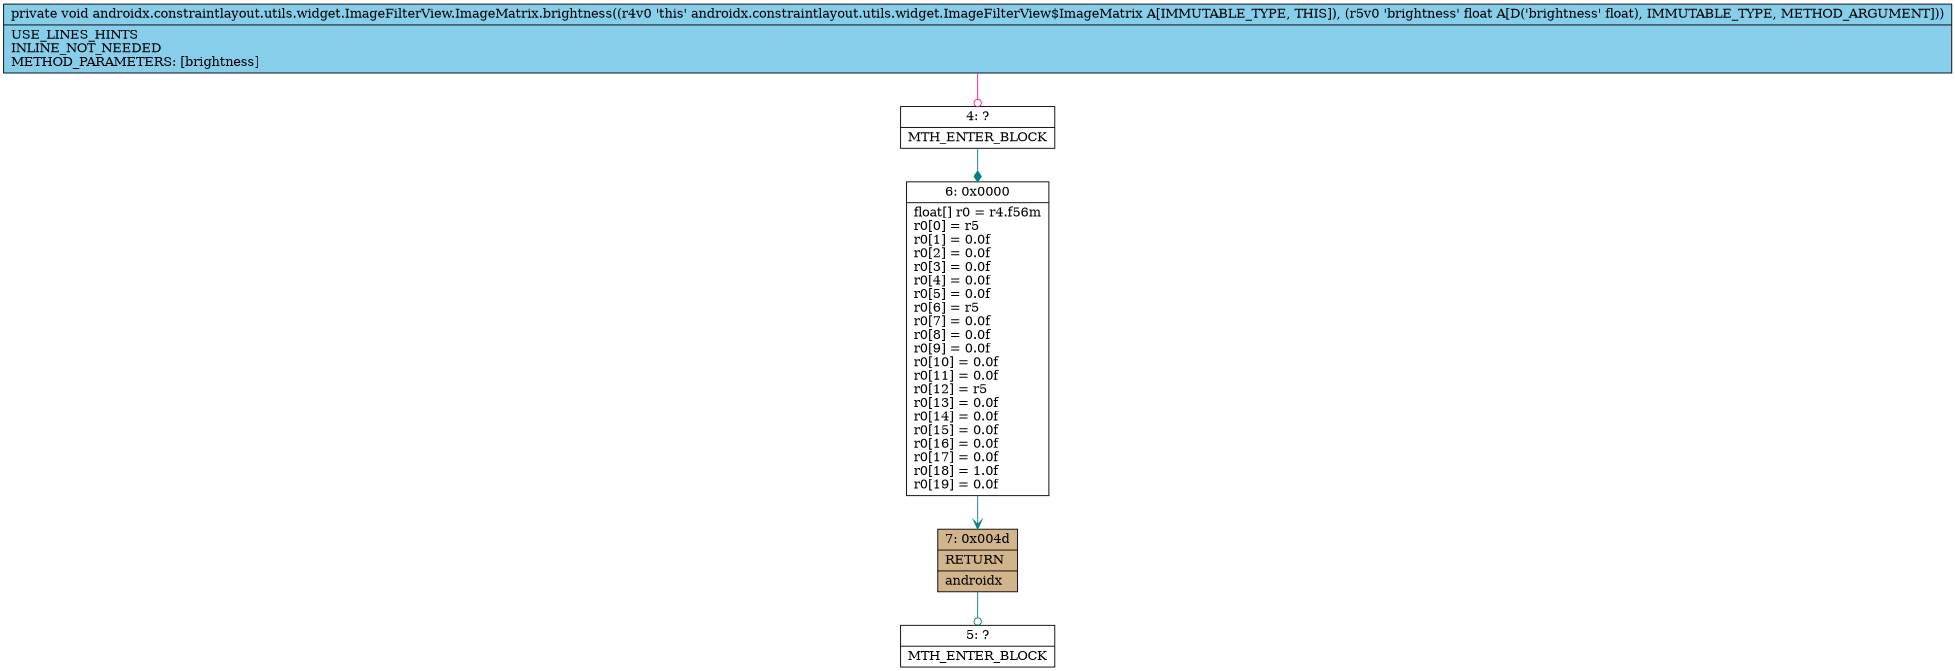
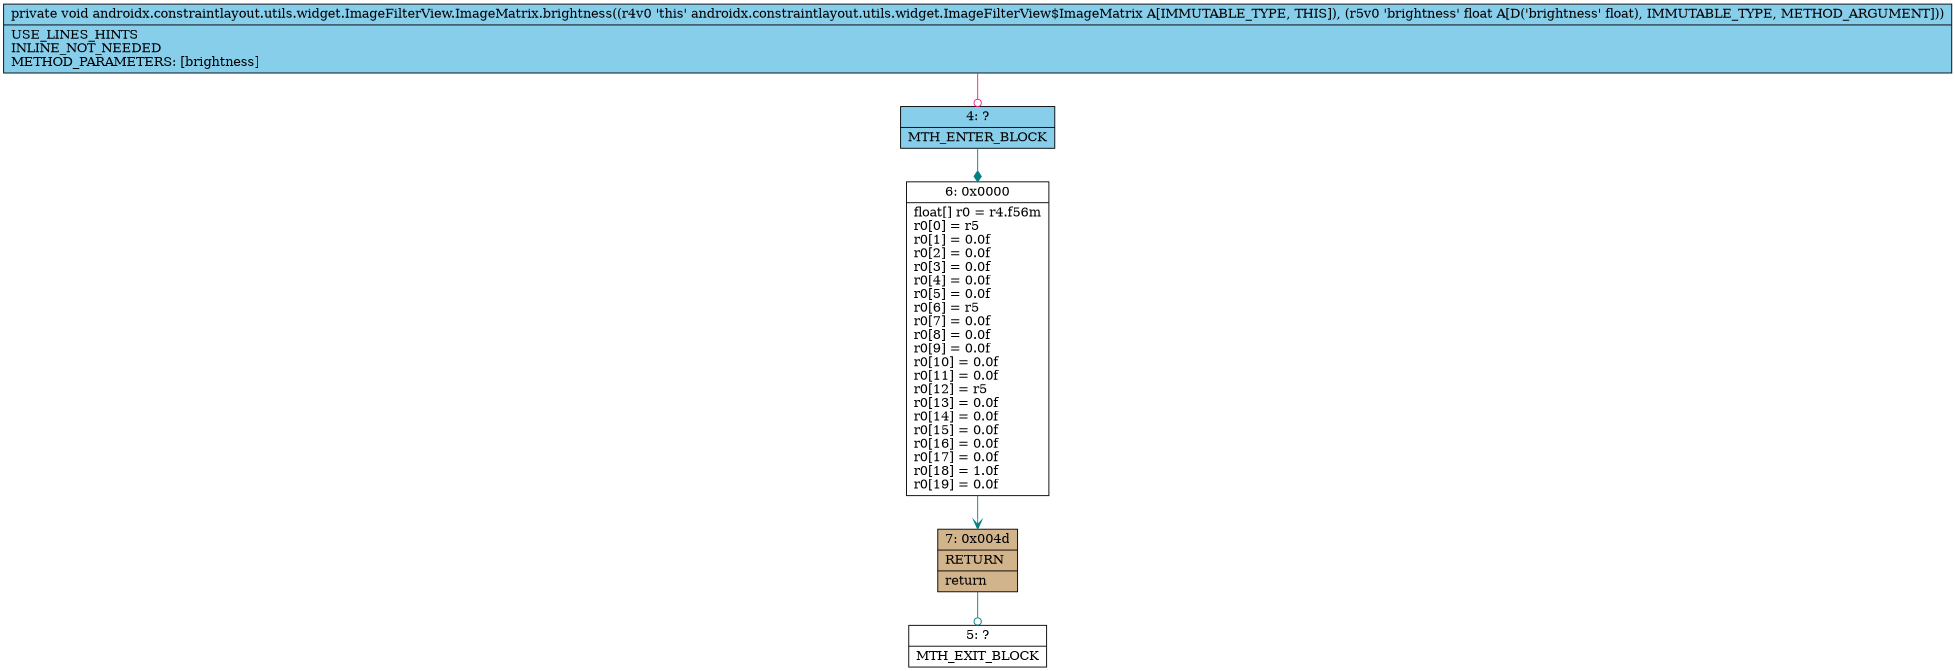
(978, 127) -> (978, 127)
(974, 581) -> (966, 581)
(978, 656) -> (978, 656)
